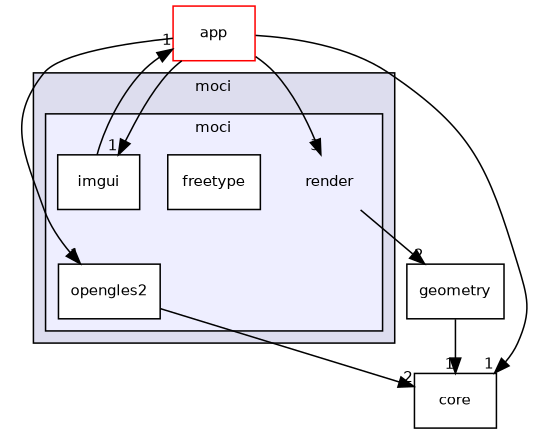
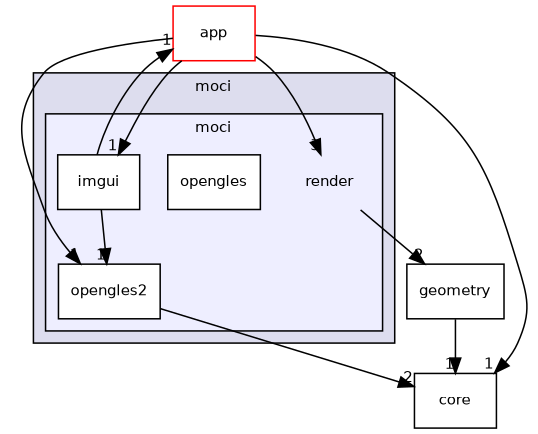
(214, 182) -> (214, 182)
none -> (103, 229)
